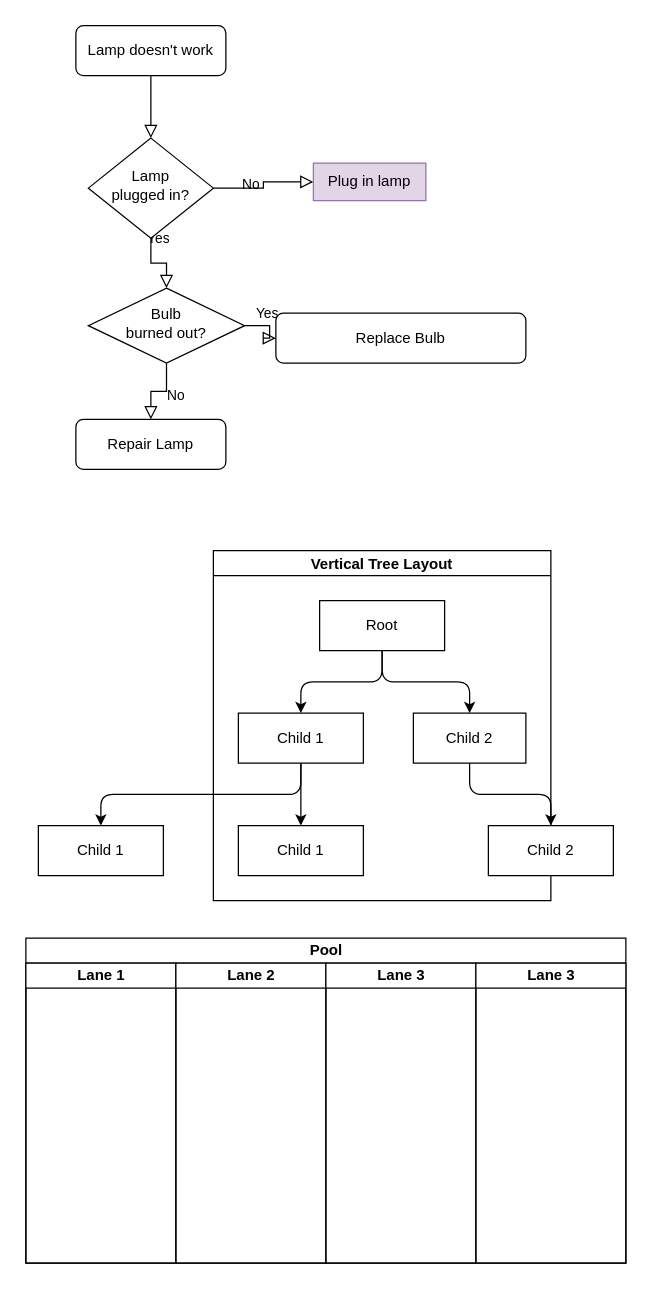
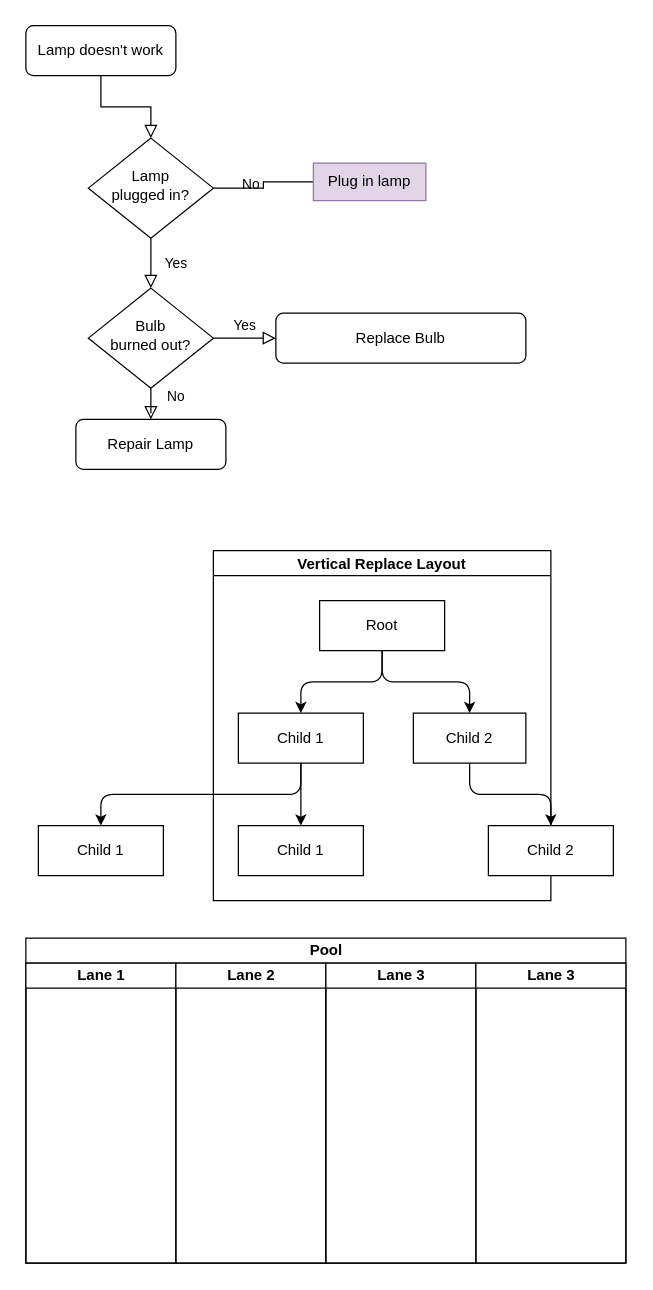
(151, 51) -> (101, 51)
(299, 182) -> (304, 182)
(166, 326) -> (151, 338)
(381, 564) -> (381, 564)
